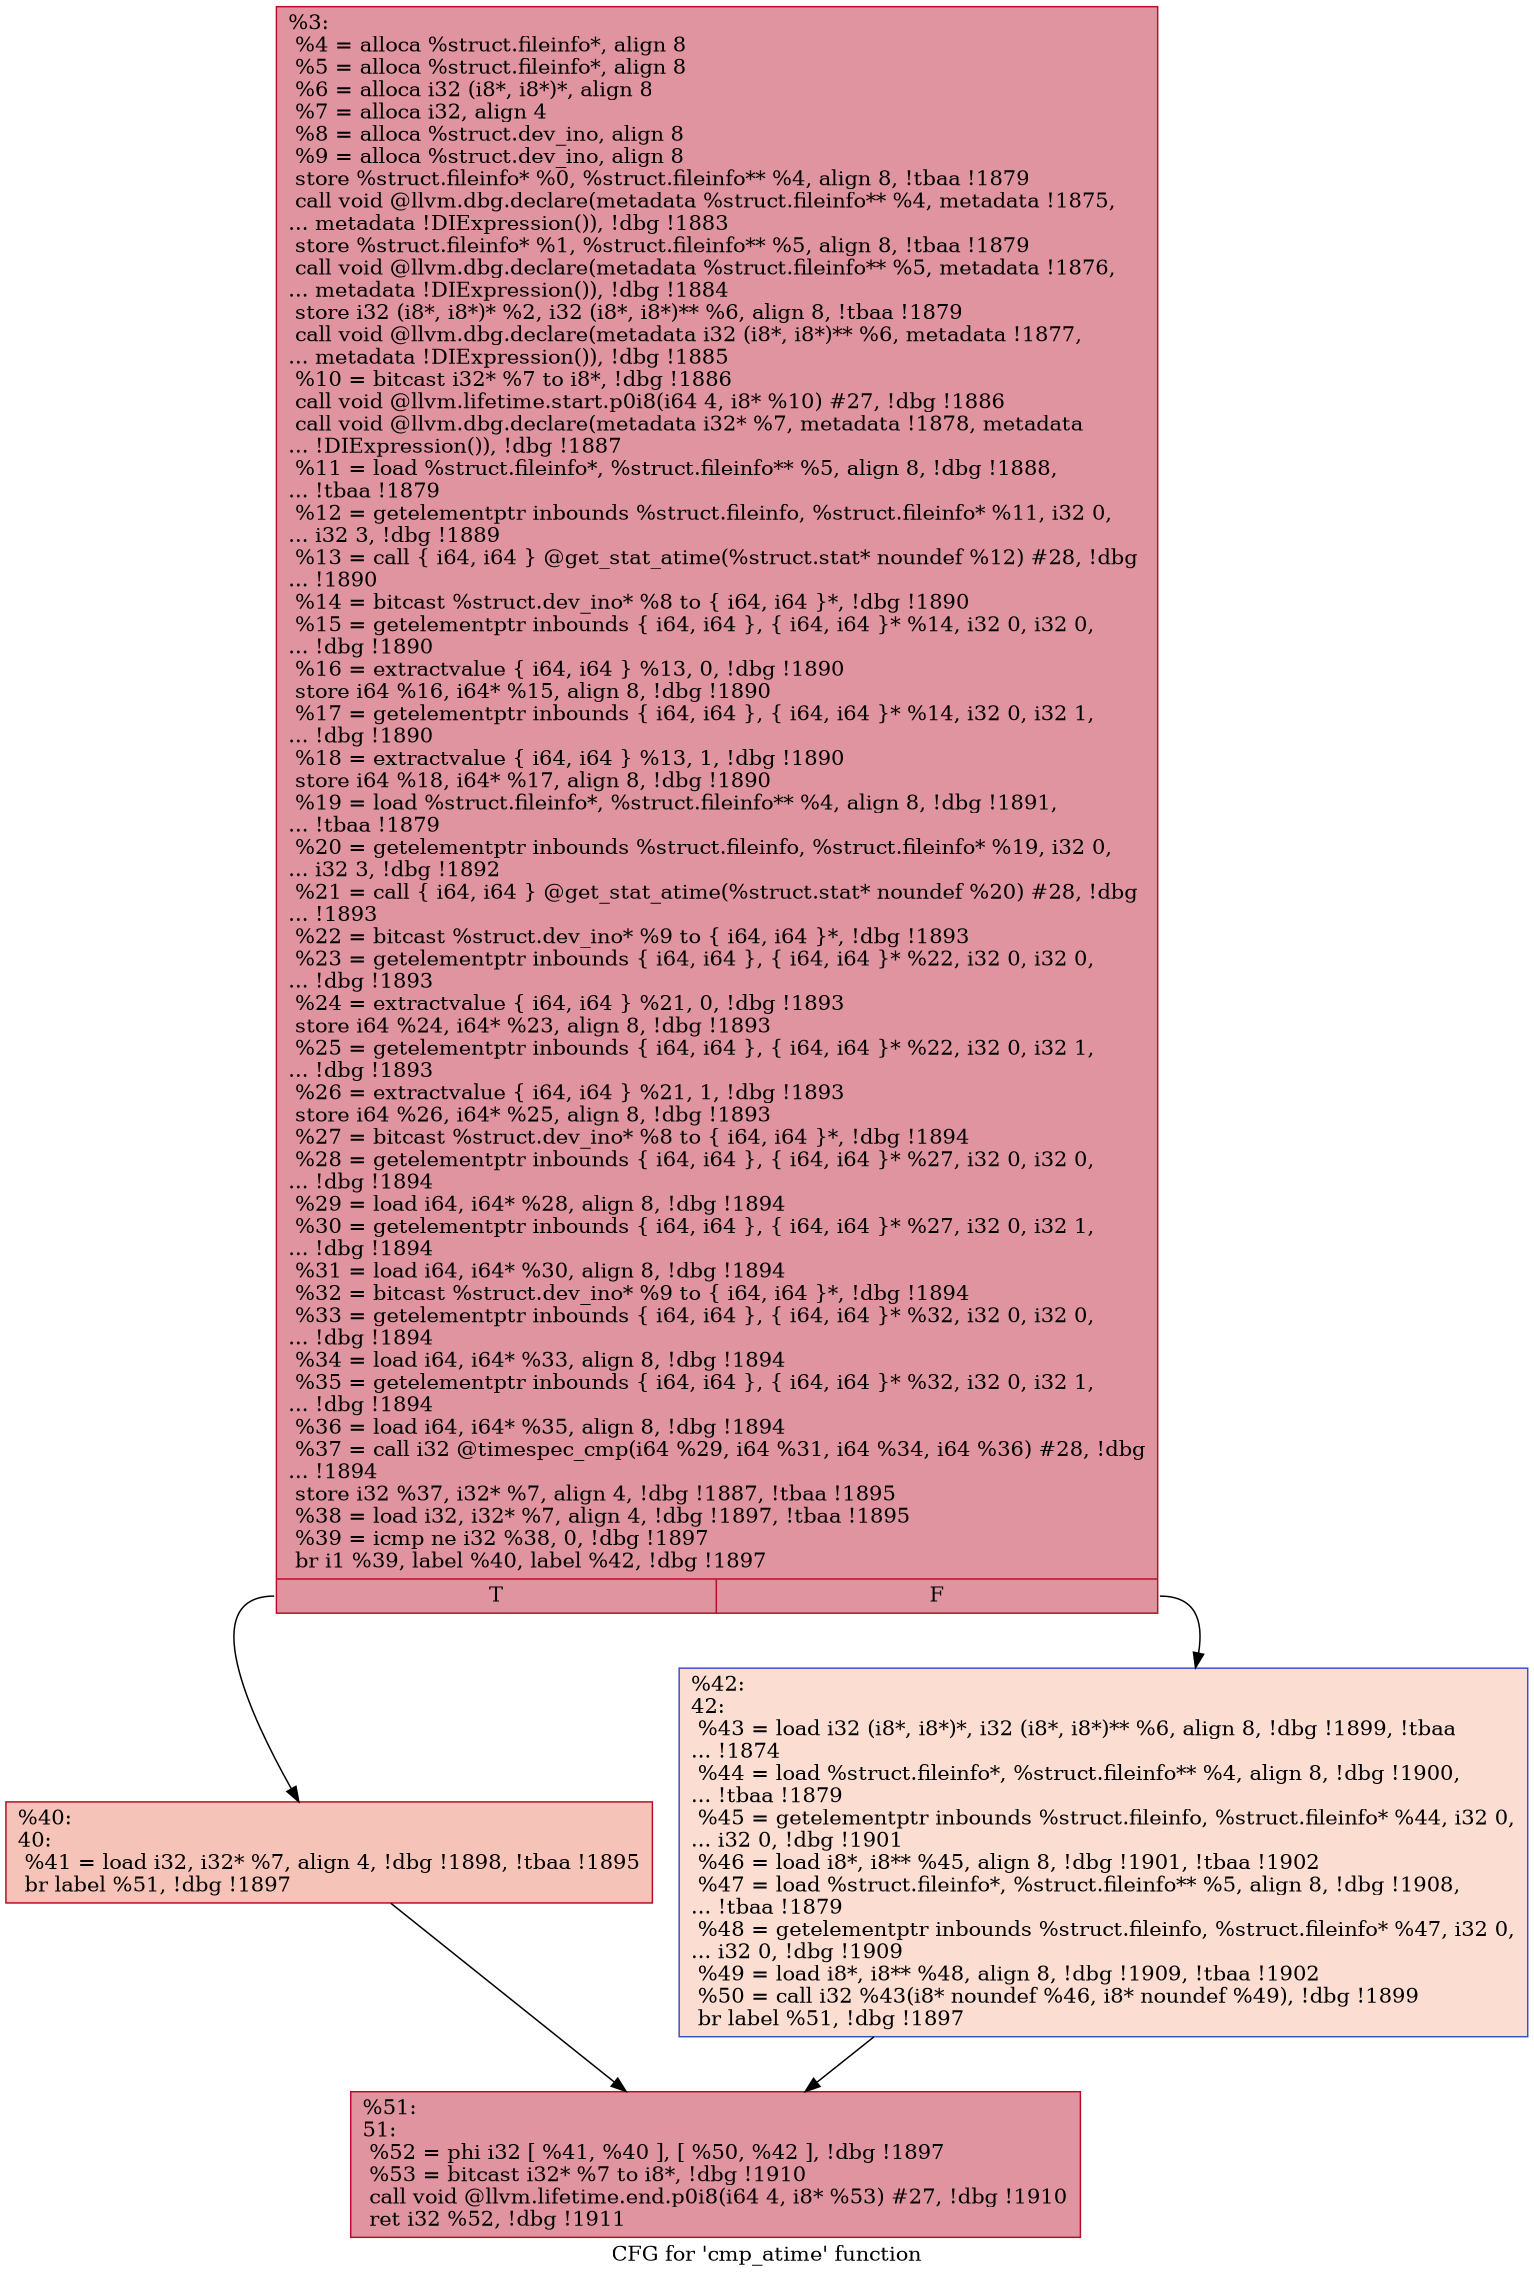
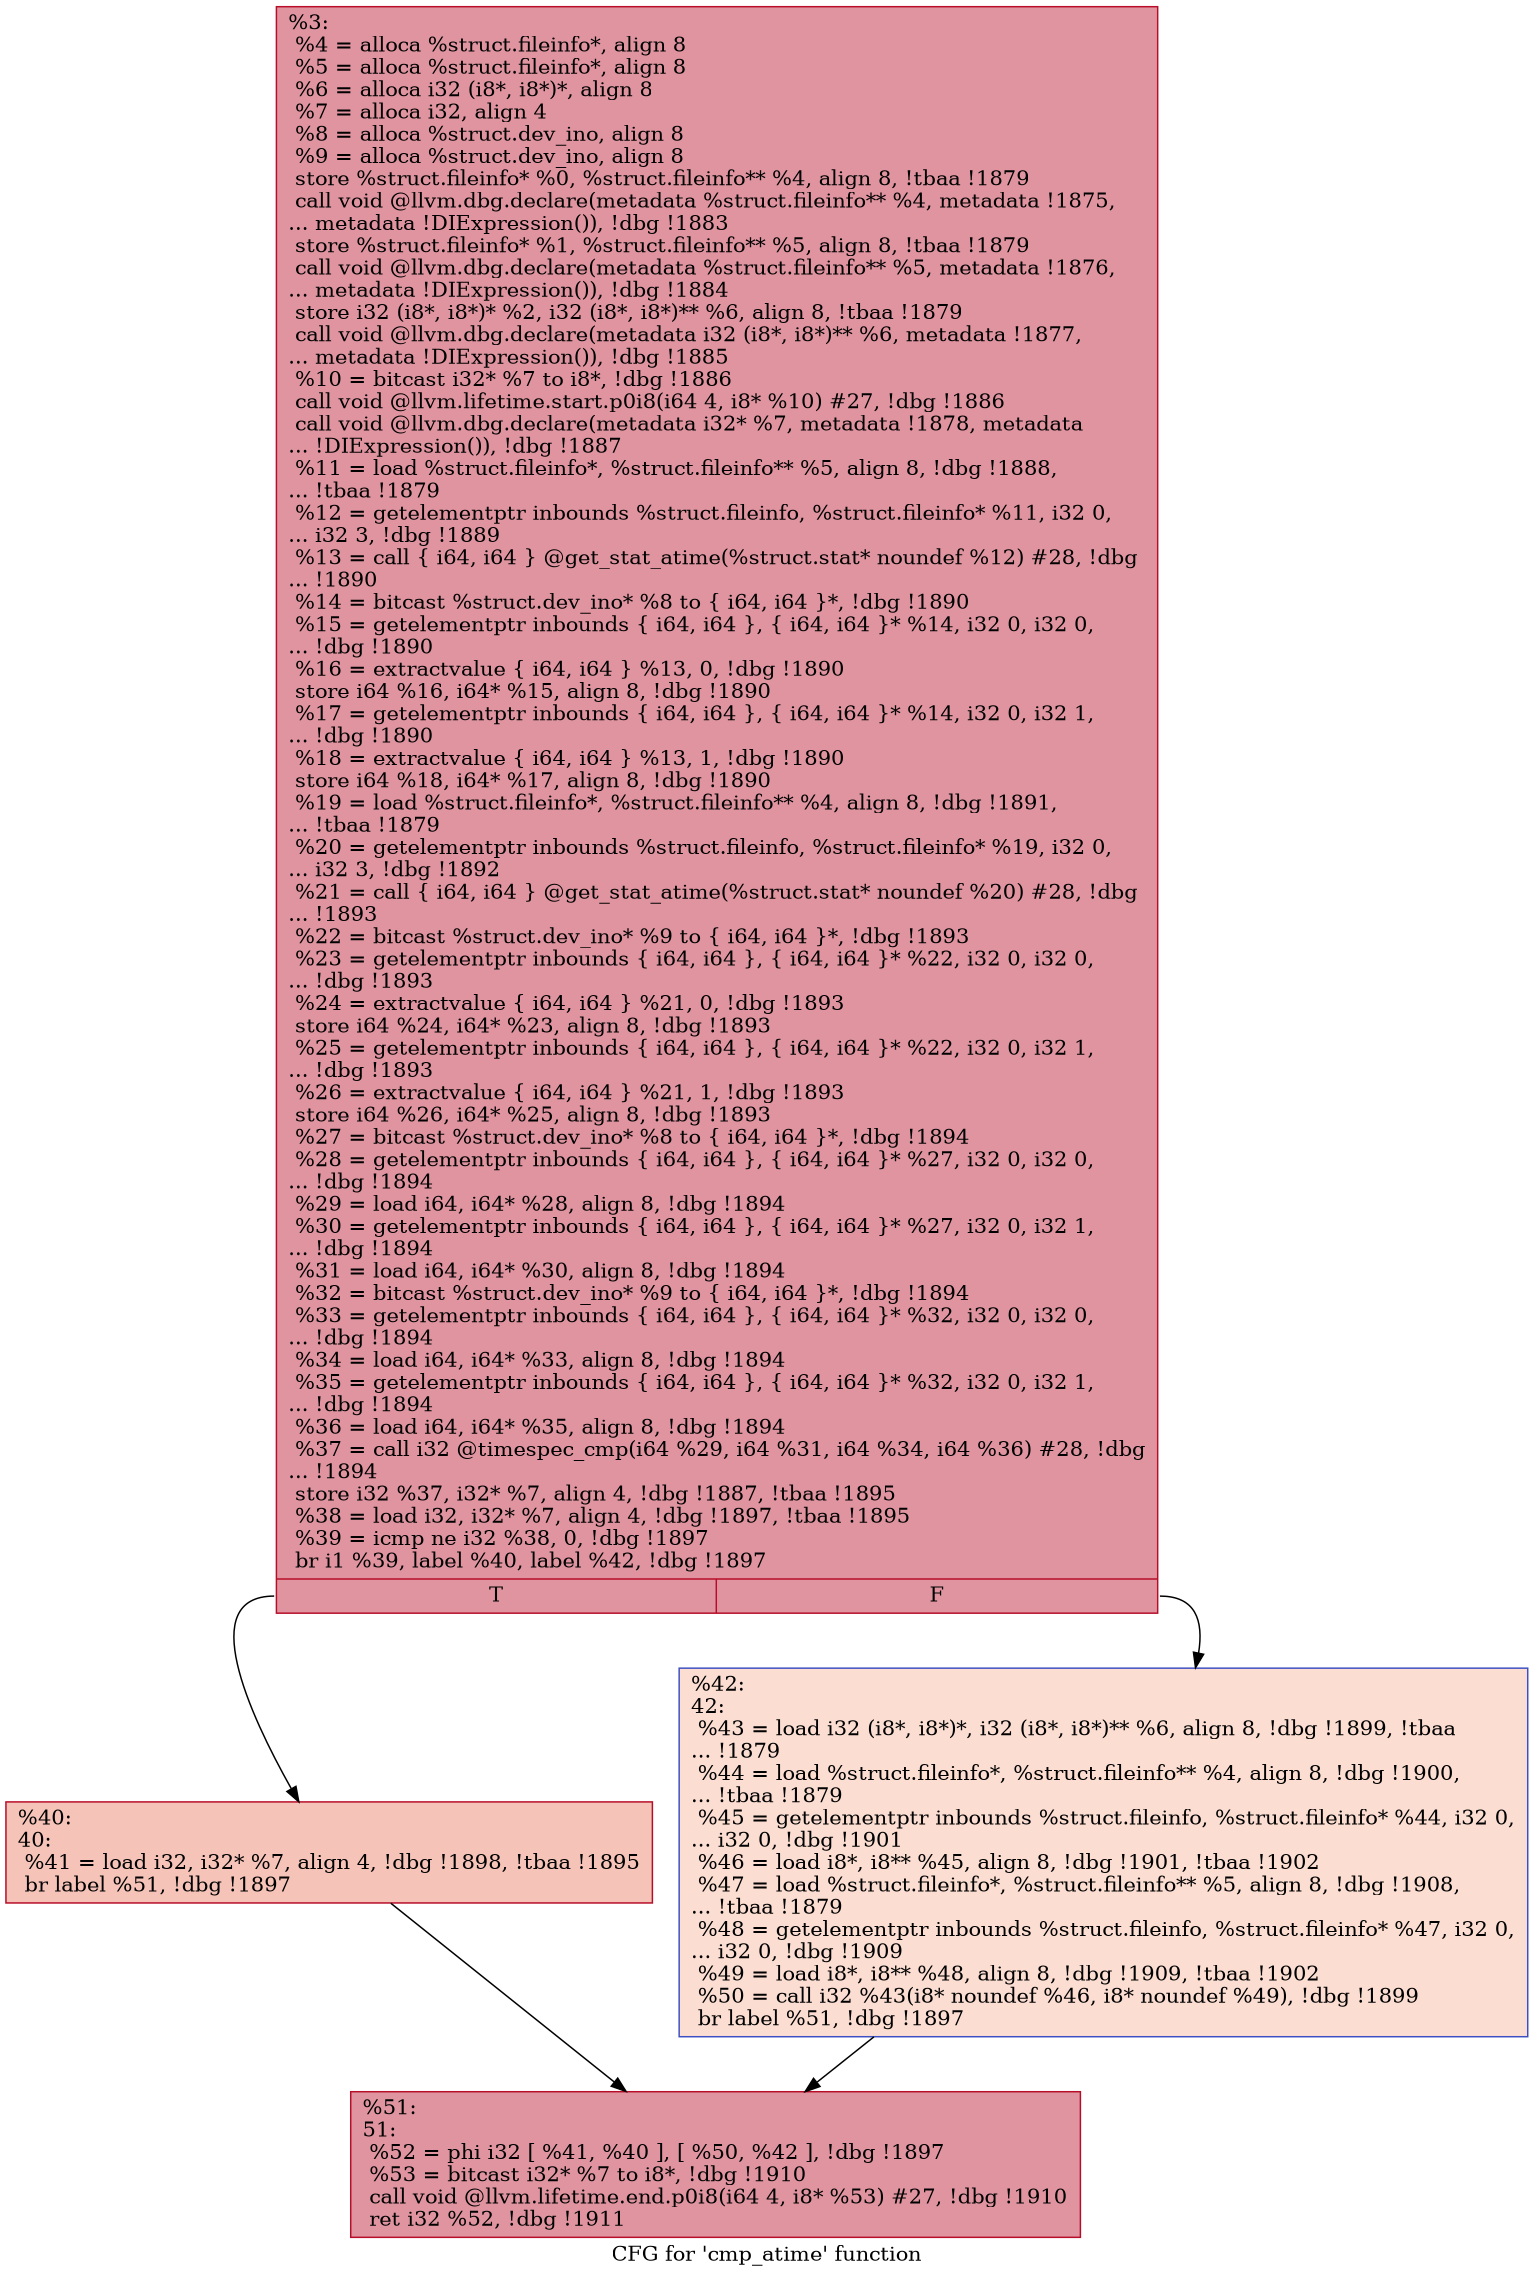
(736, 1751) -> (736, 1751)
